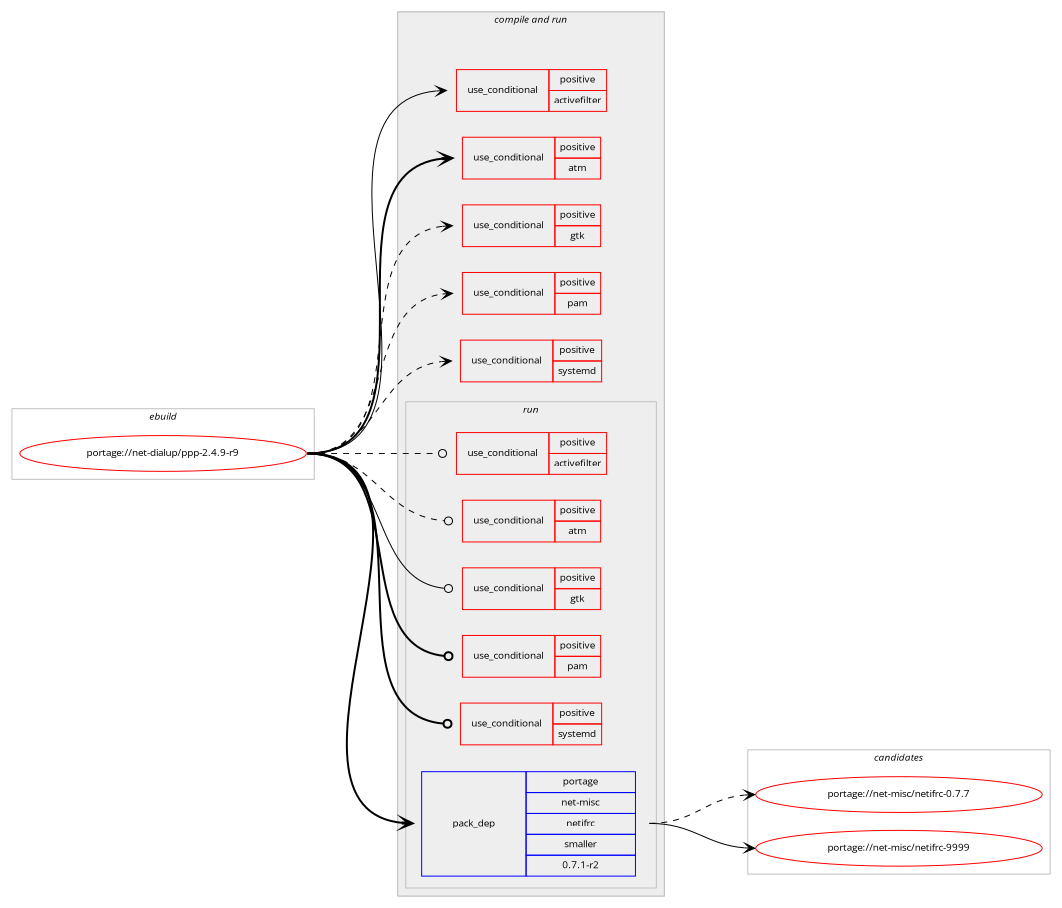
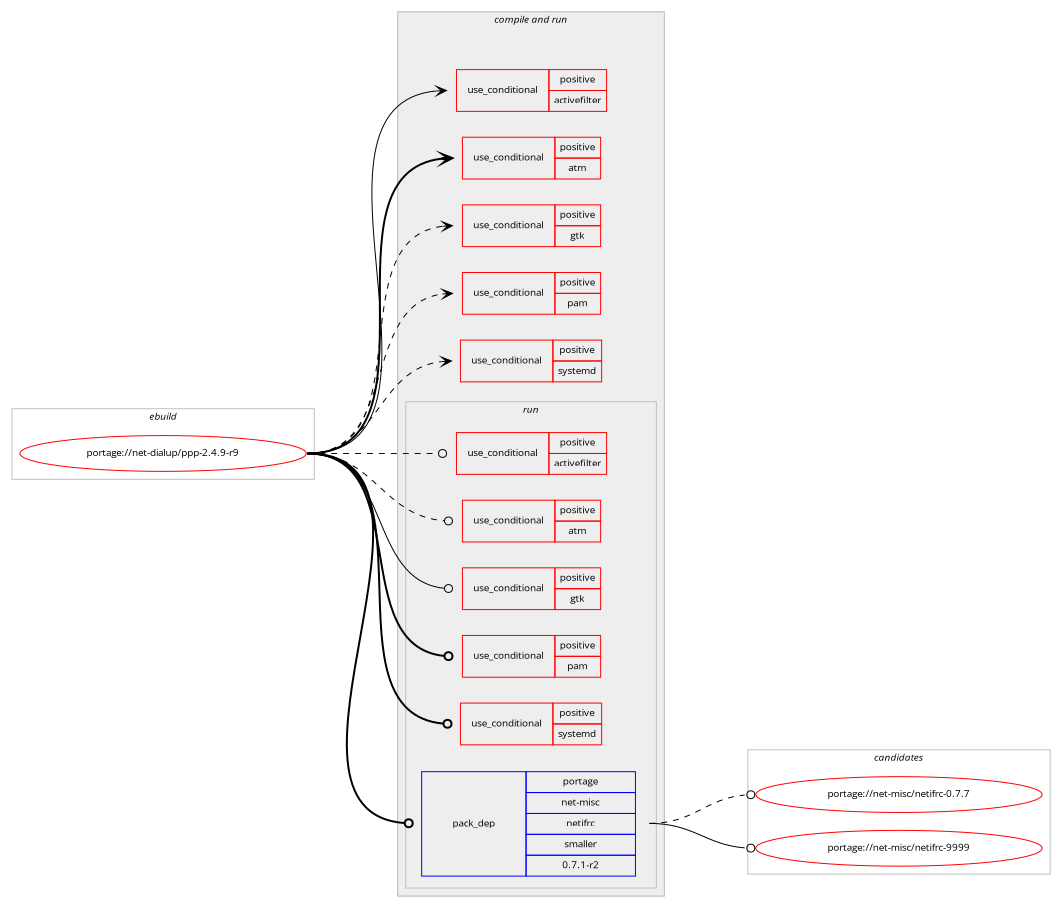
(361, 634) -> (361, 634)
(698, 811) -> (698, 811)
(697, 834) -> (697, 834)
